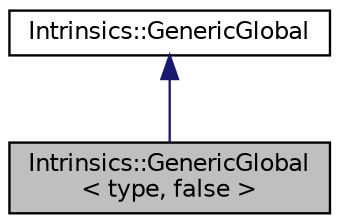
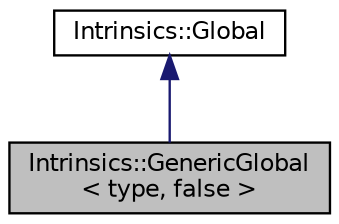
(170, 33) -> (170, 33)
